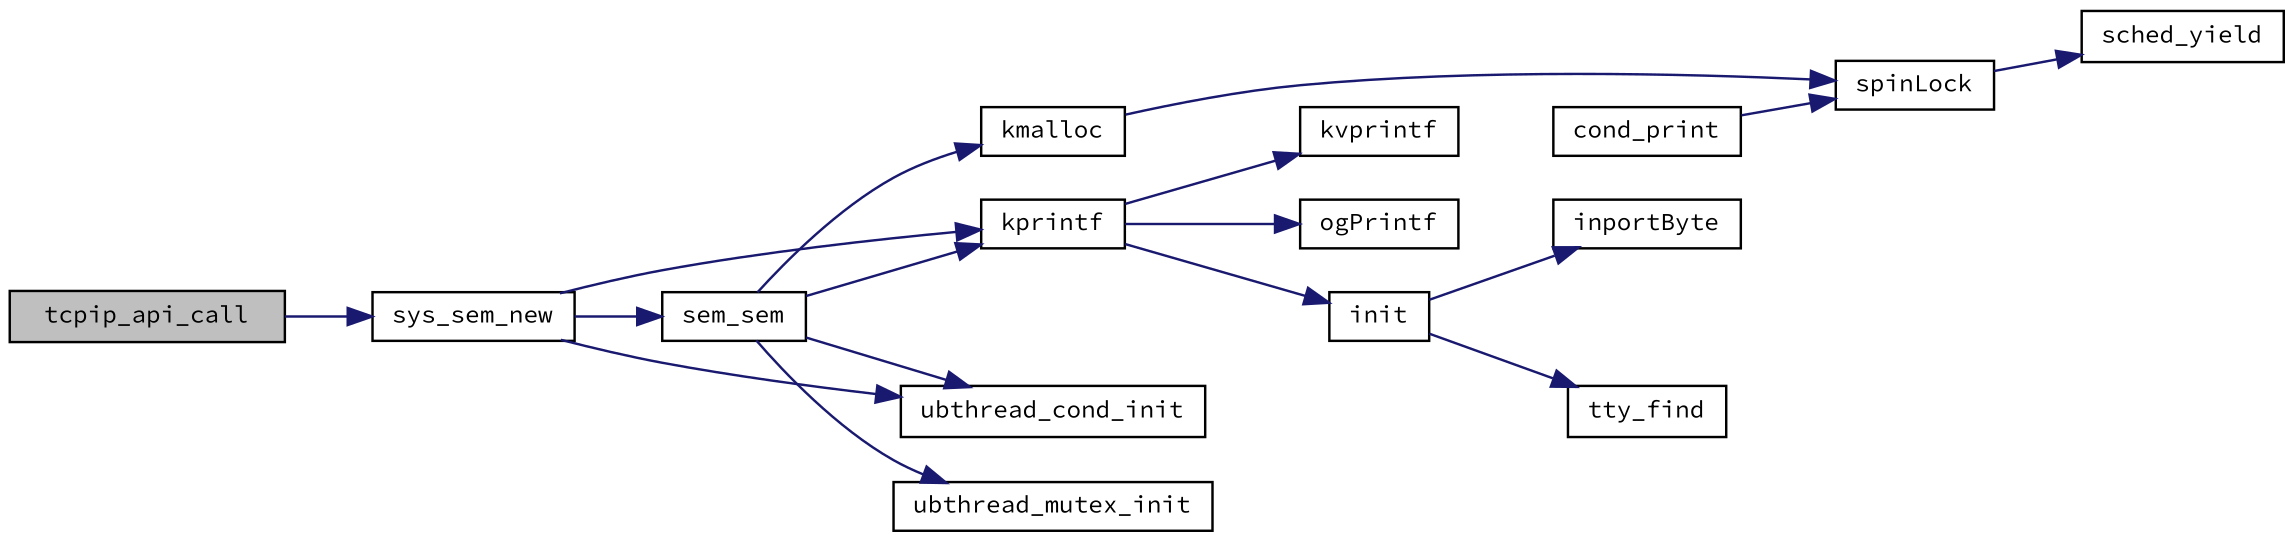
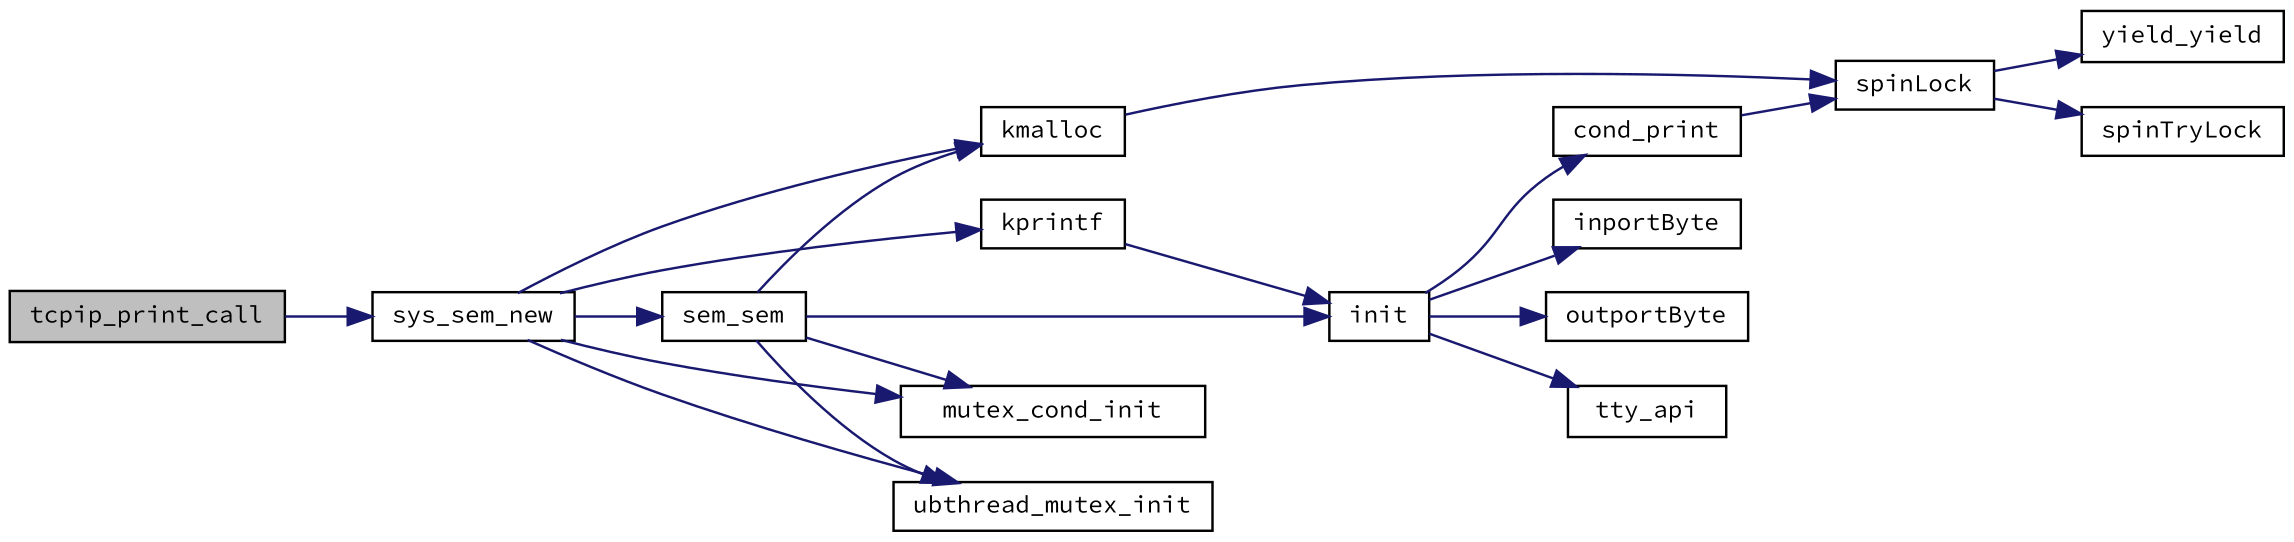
(2183, 37) -> (2183, 37)
(1379, 131) -> none
none -> (2183, 131)
none -> (731, 204)
(1379, 224) -> none
none -> (1496, 231)
(882, 274) -> (1055, 317)
(147, 317) -> (147, 317)
none -> (1647, 317)
(1053, 411) -> (1053, 411)
(1647, 411) -> (1647, 411)
none -> (728, 417)
